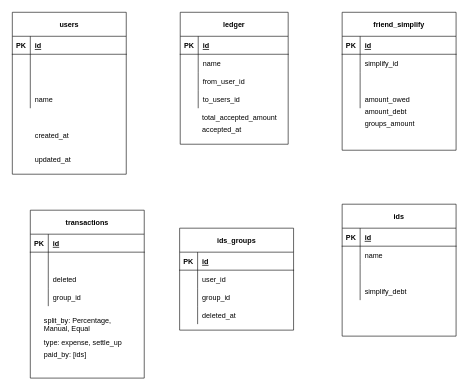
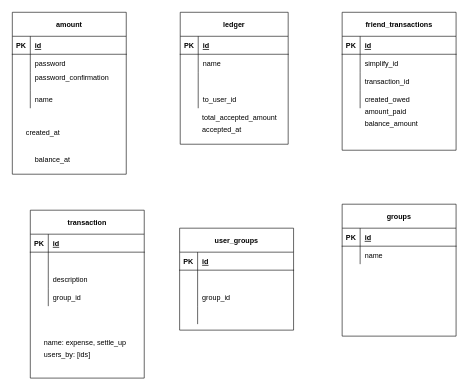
(69, 25) -> (69, 25)
(399, 25) -> (399, 25)
none -> (78, 63)
none -> (78, 81)
(243, 81) -> none
none -> (408, 81)
(224, 100) -> (222, 100)
(387, 100) -> (389, 100)
(387, 112) -> (386, 112)
(391, 124) -> (392, 124)
(78, 135) -> (69, 132)
(55, 160) -> (54, 160)
(399, 217) -> (399, 217)
(87, 223) -> (87, 223)
(236, 241) -> (236, 241)
(246, 279) -> none
(66, 280) -> (73, 280)
(408, 291) -> none
(246, 315) -> none
(87, 324) -> none
(88, 343) -> (88, 343)
(68, 355) -> (71, 355)
